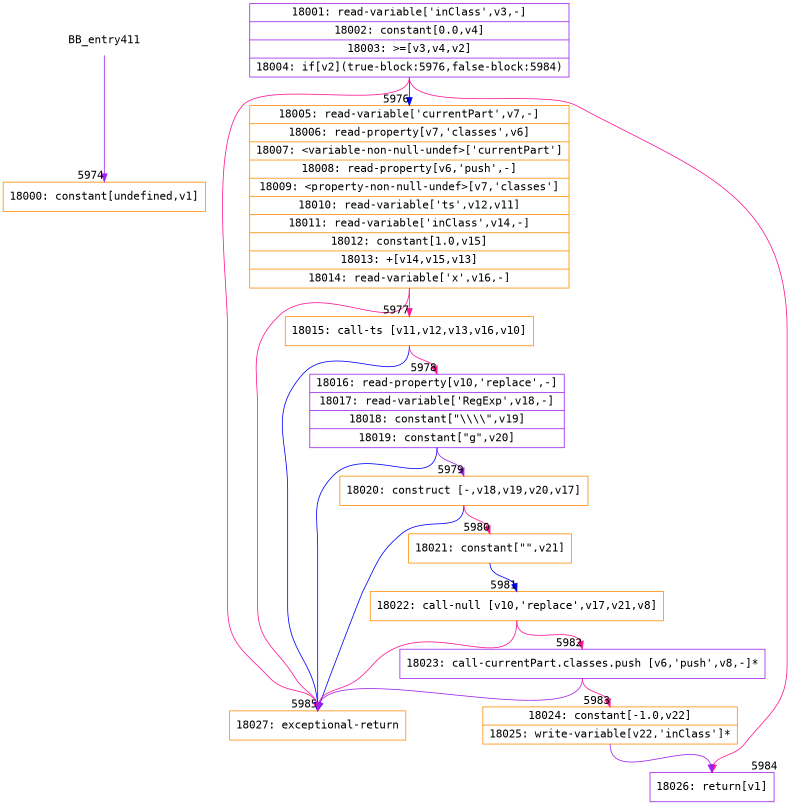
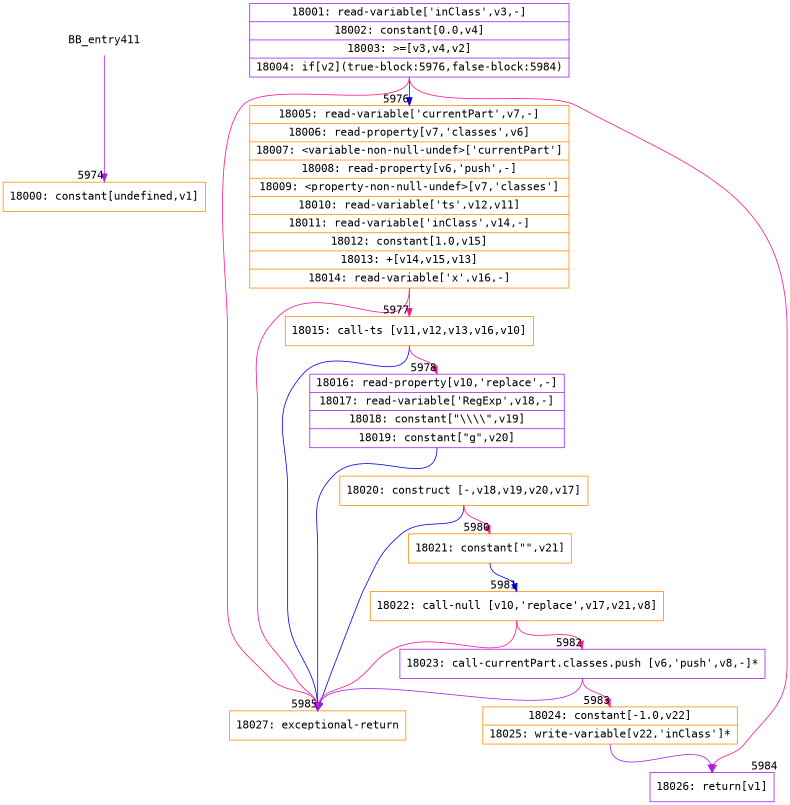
(447, 460) -> none
